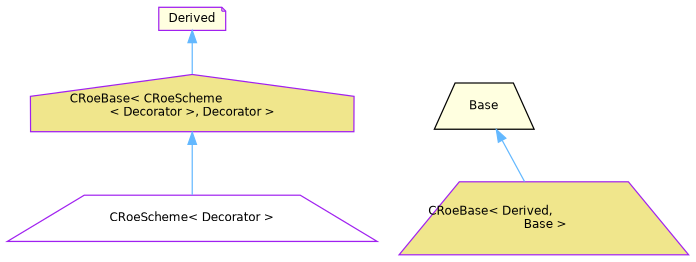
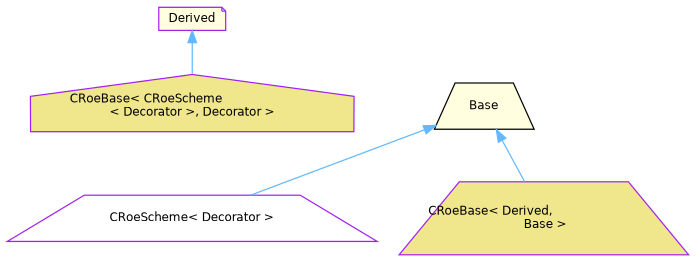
(192, 170) -> (338, 162)
